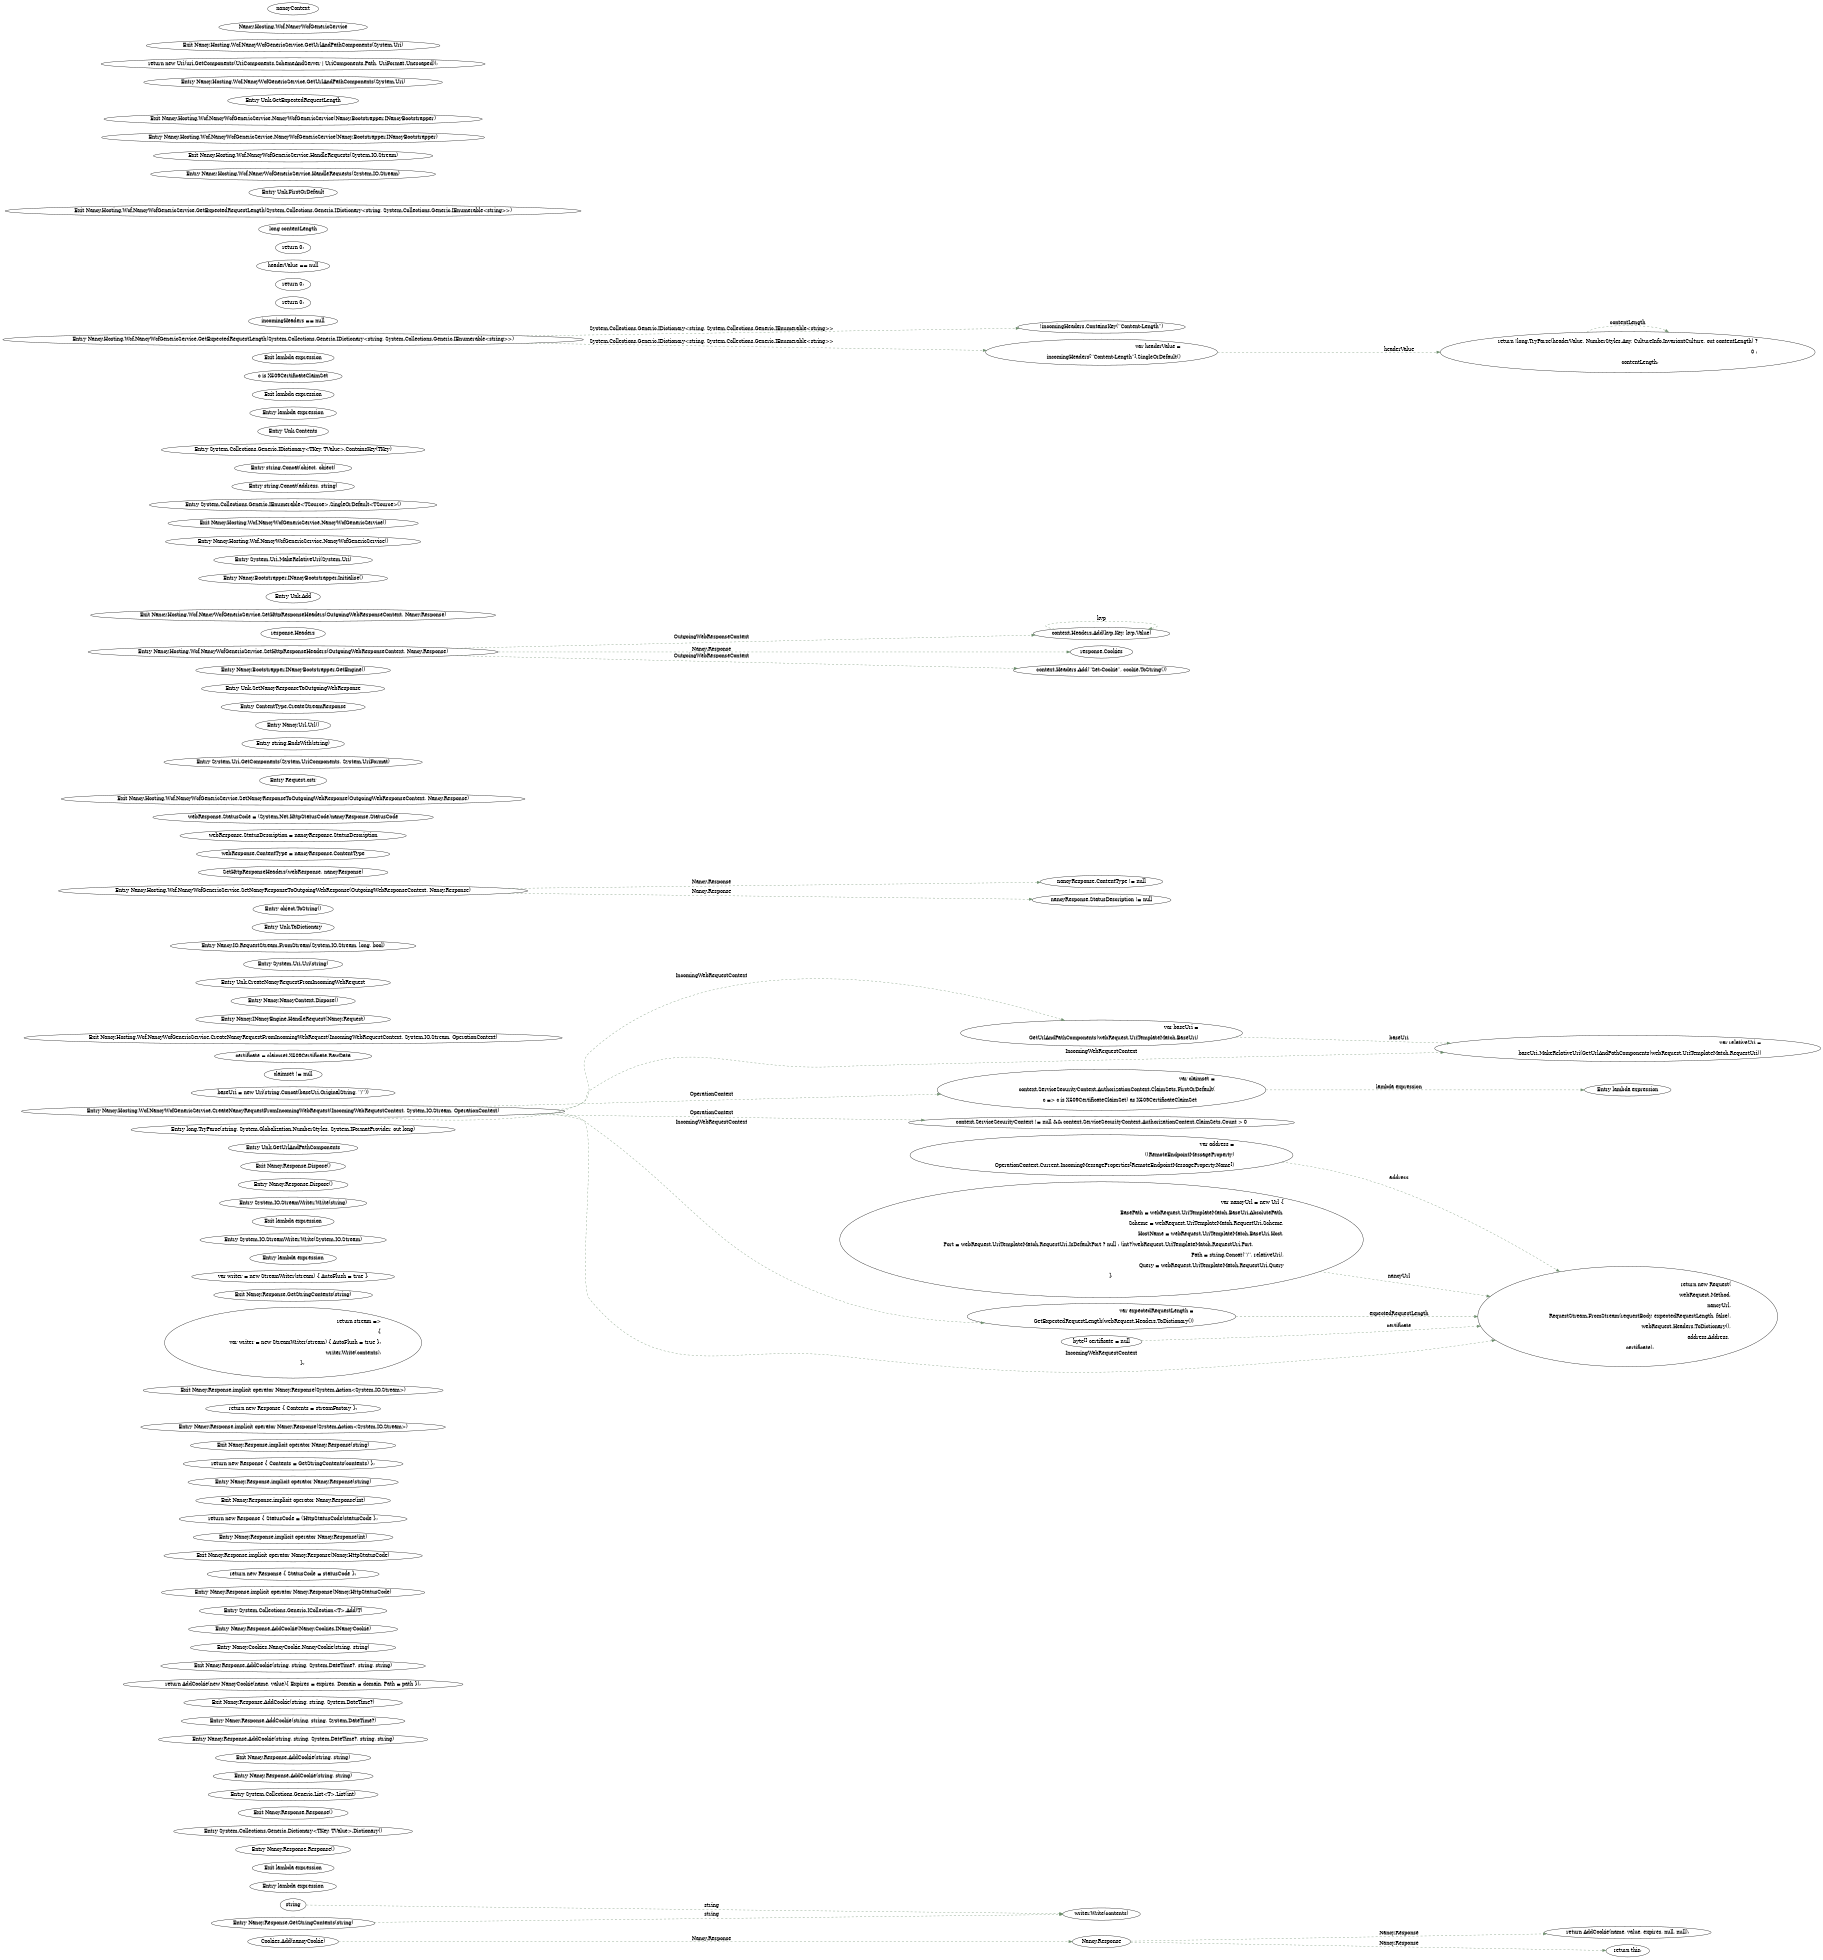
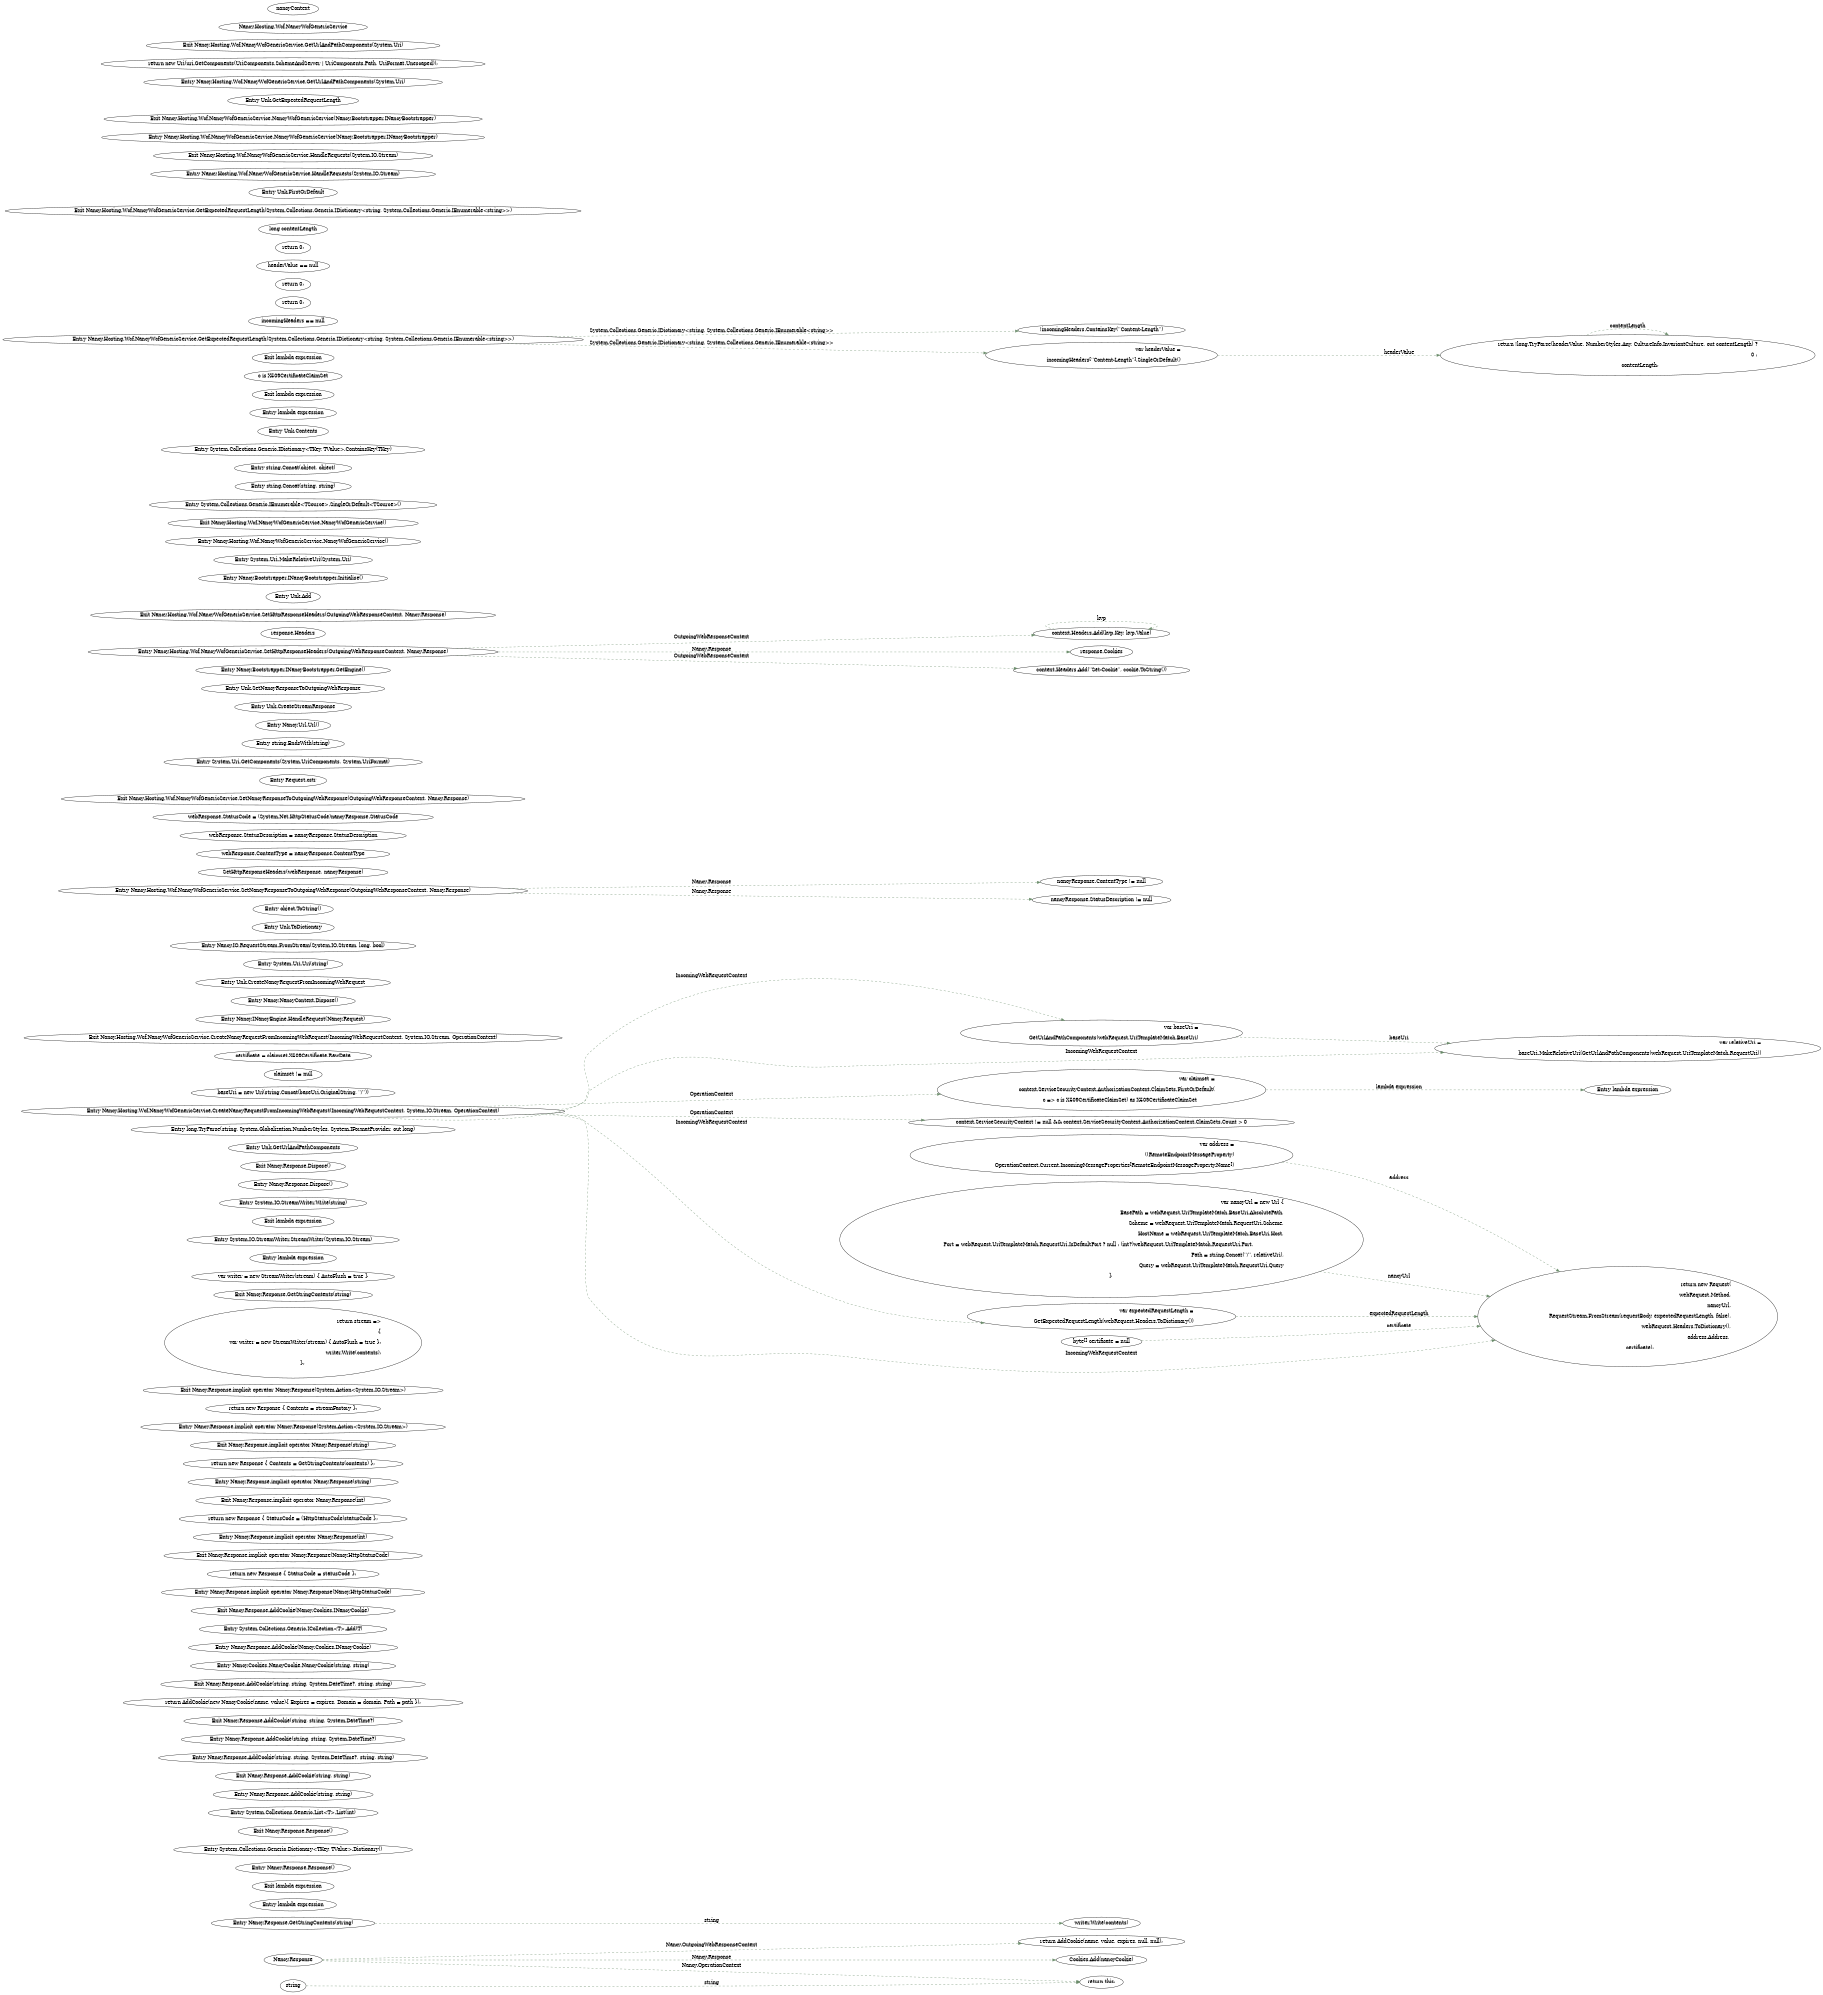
(293, 487) -> (293, 487)
(293, 707) -> (293, 707)
(293, 1240) -> (293, 1240)
none -> (293, 1611)
(683, 1909) -> (691, 1986)
(1399, 1933) -> (712, 1945)
(704, 1942) -> (687, 1960)
(1399, 1943) -> (712, 1966)
